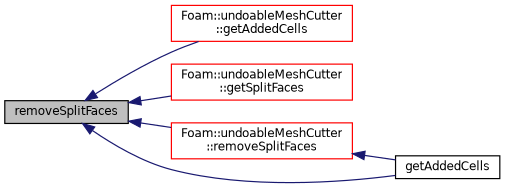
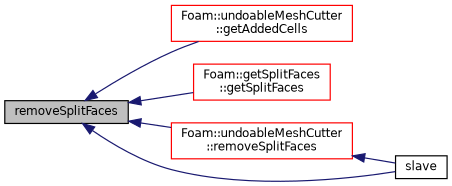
(262, 82) -> (262, 82)
(448, 167) -> (421, 167)
